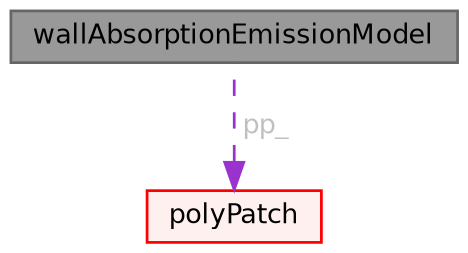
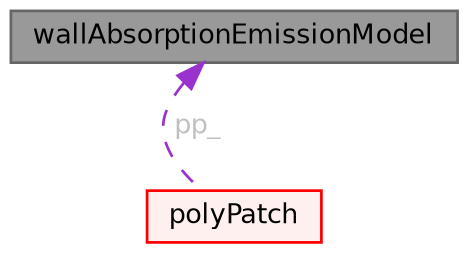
(234, 112) -> (165, 140)
